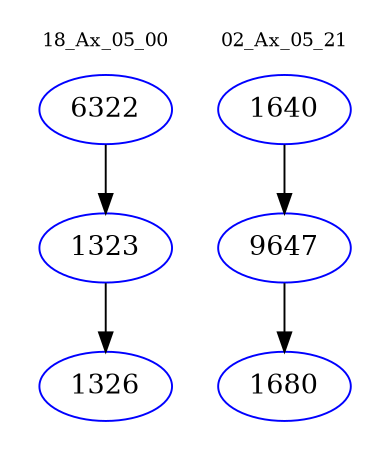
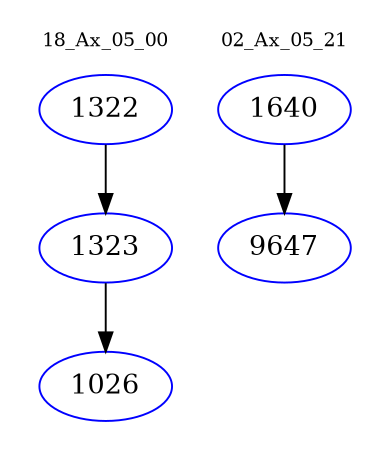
(106, 110) -> (106, 110)
(106, 386) -> (106, 386)
(284, 386) -> none
